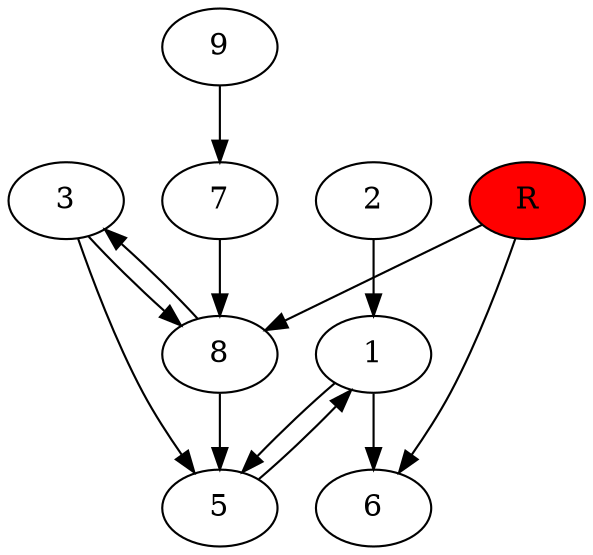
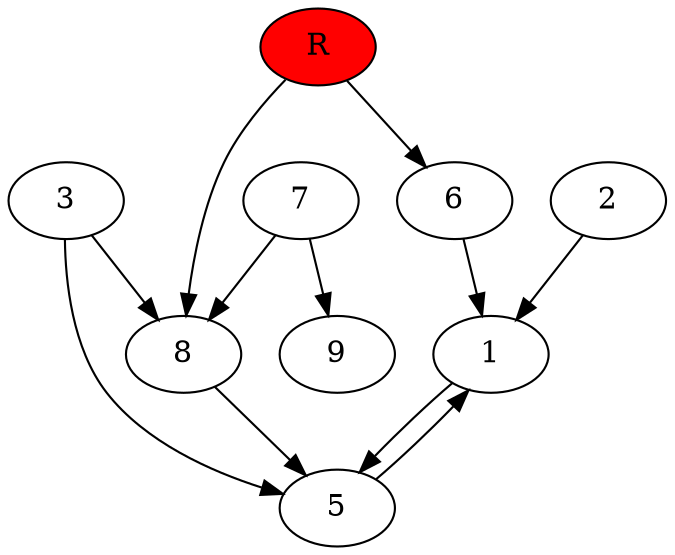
(220, 113) -> (317, 267)
(160, 280) -> none
(374, 421) -> (470, 267)
